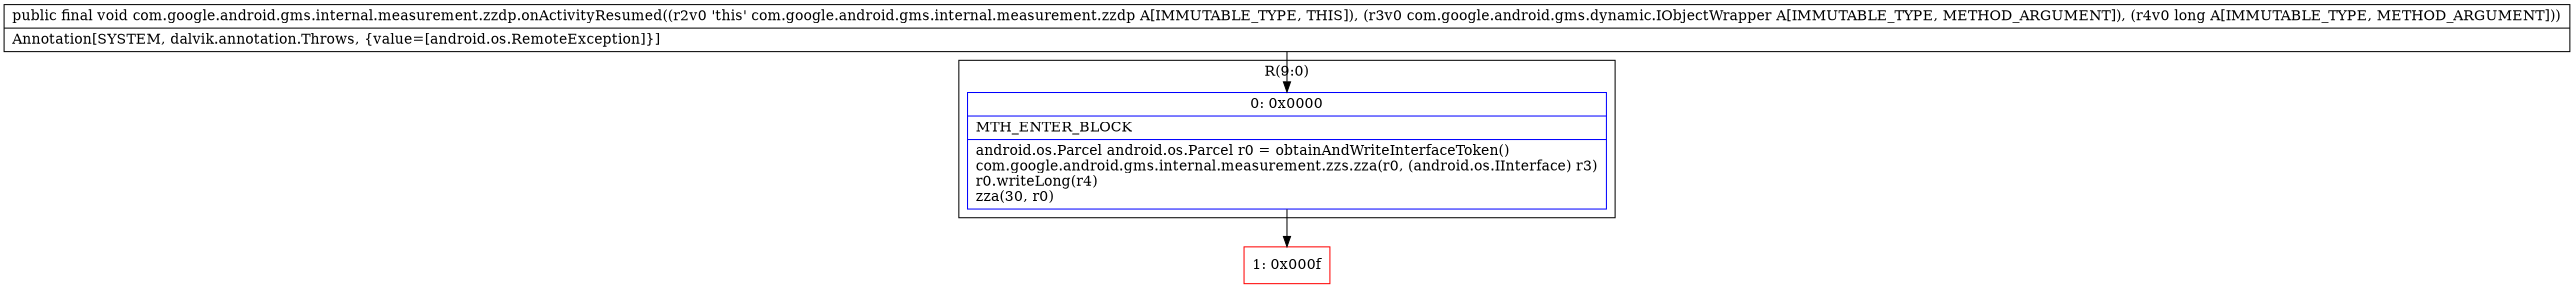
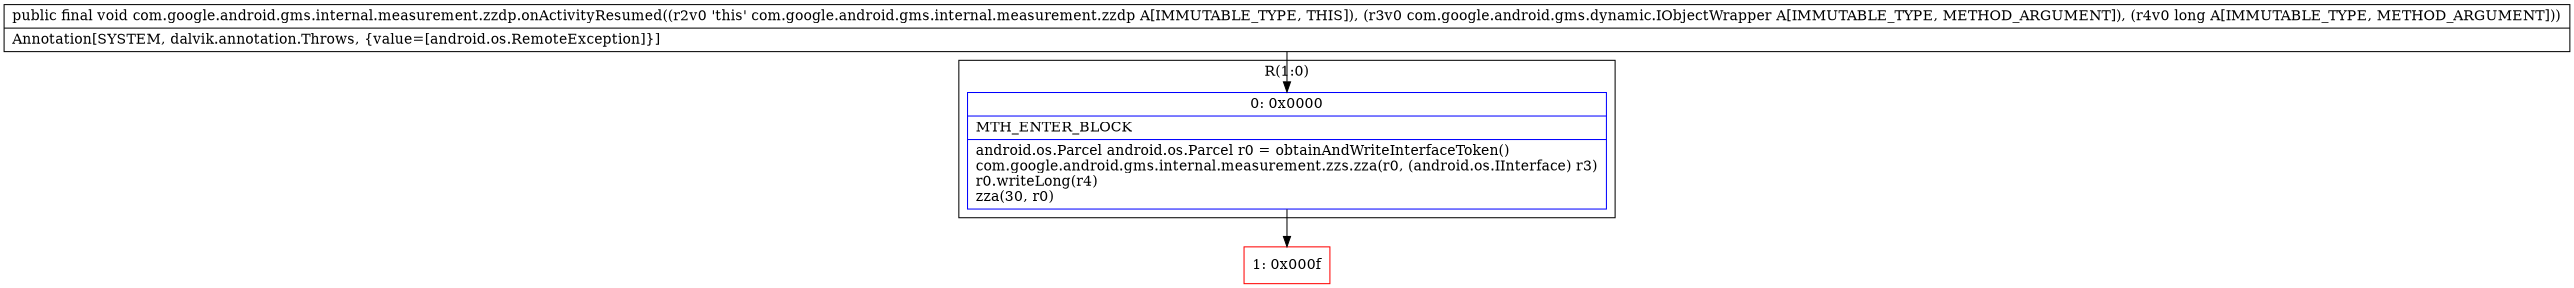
(1287, 72) -> (1287, 72)
